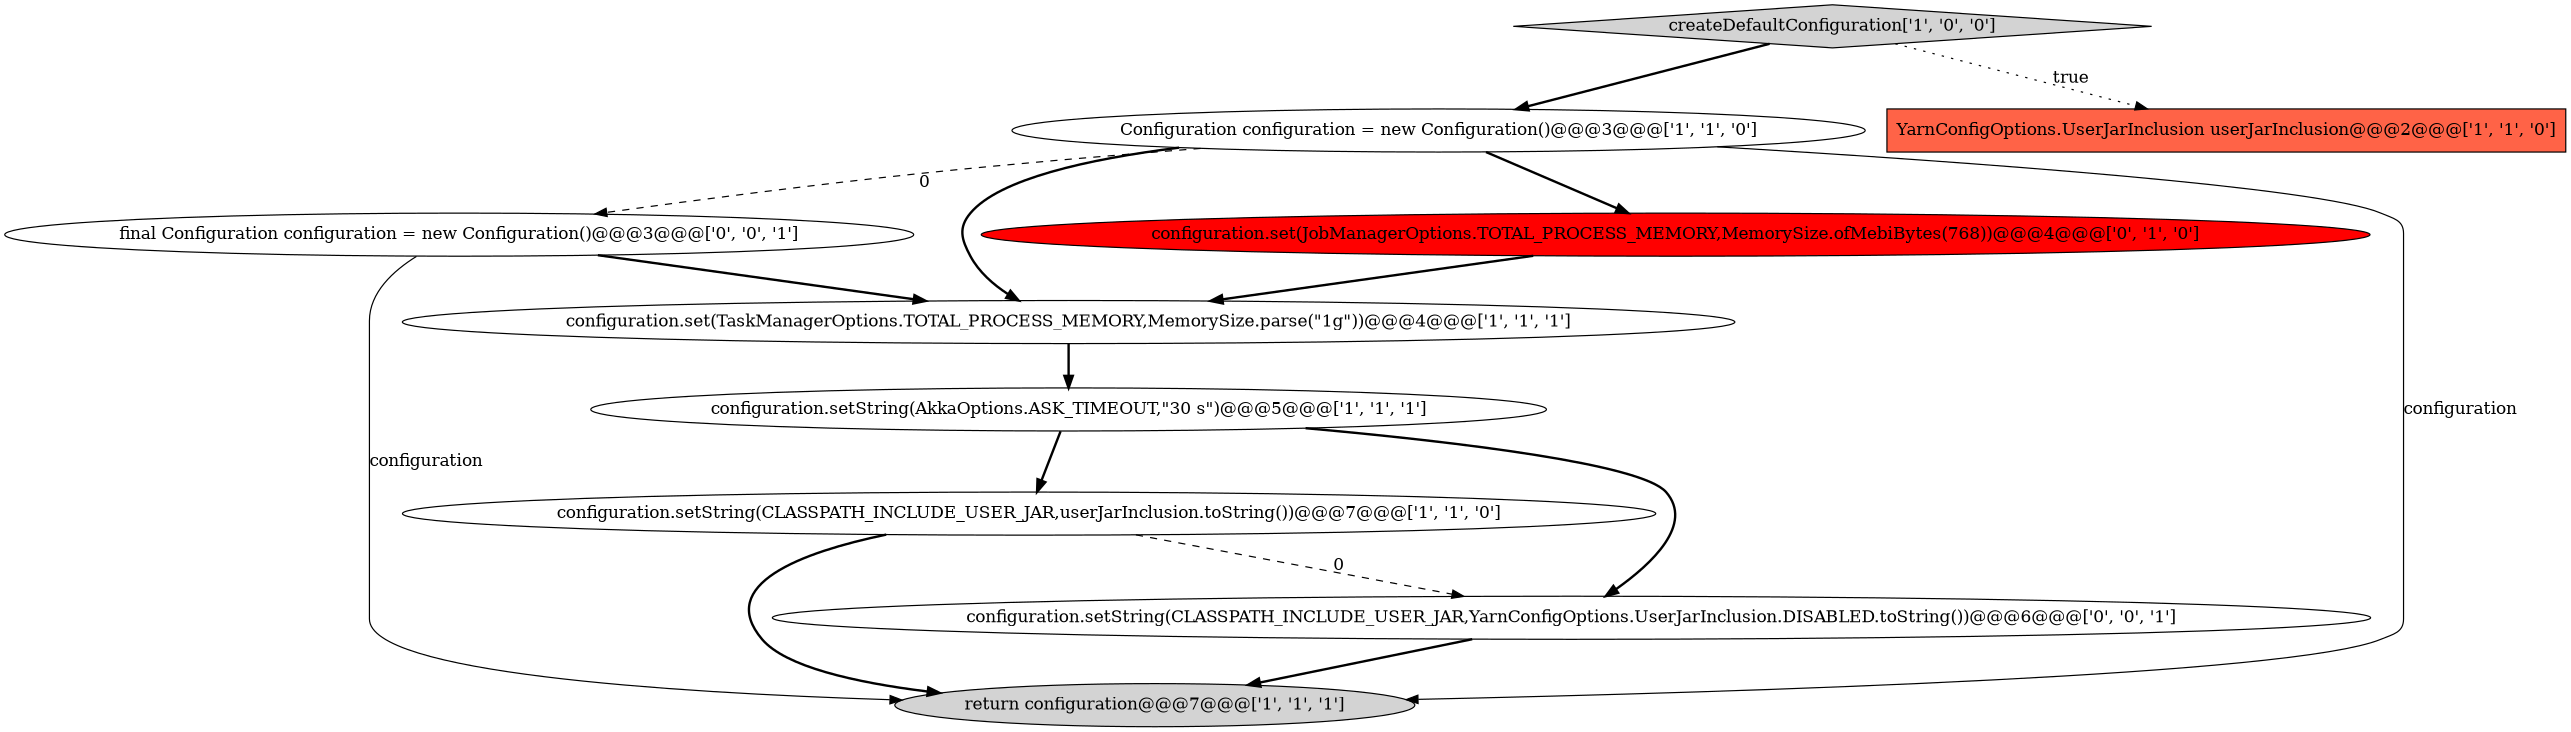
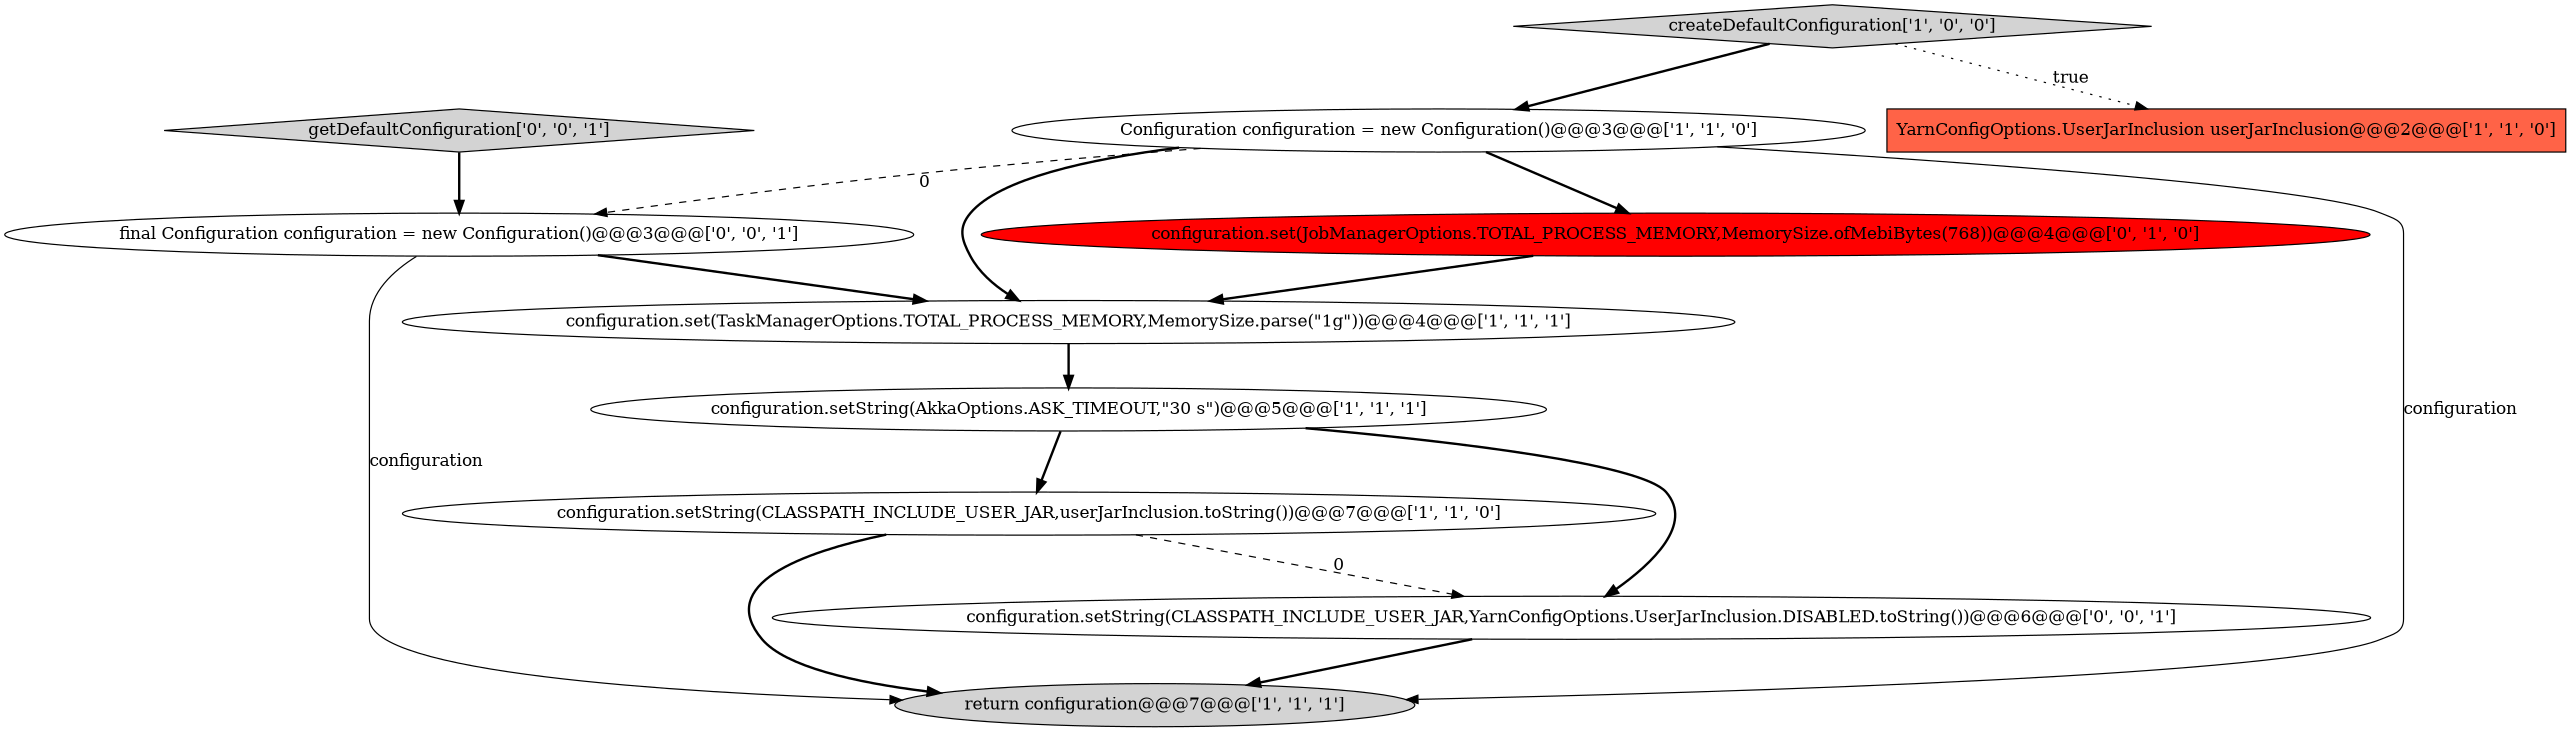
none -> (459, 130)
